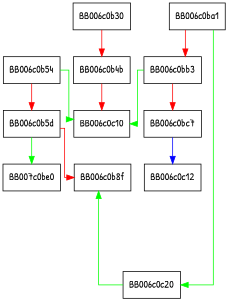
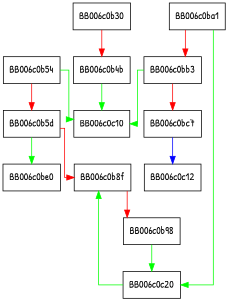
(102, 93) -> (102, 93)
(32, 178) -> (32, 178)
none -> (152, 231)
